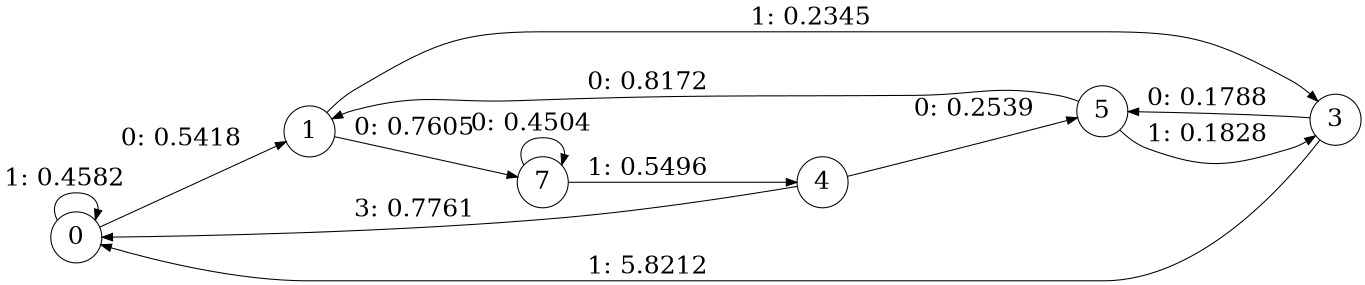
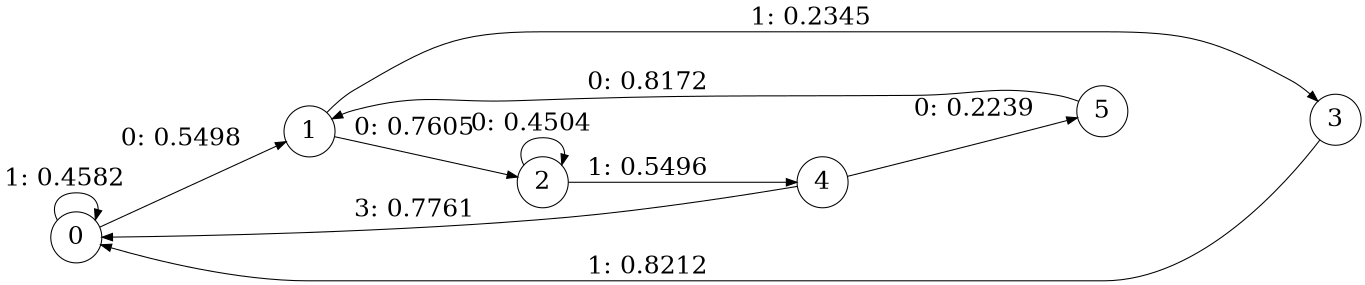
(986, 109) -> (986, 109)
(1225, 114) -> none
(193, 139) -> (193, 139)
(1211, 163) -> none
(543, 182) -> (543, 182)
(659, 267) -> (659, 267)
